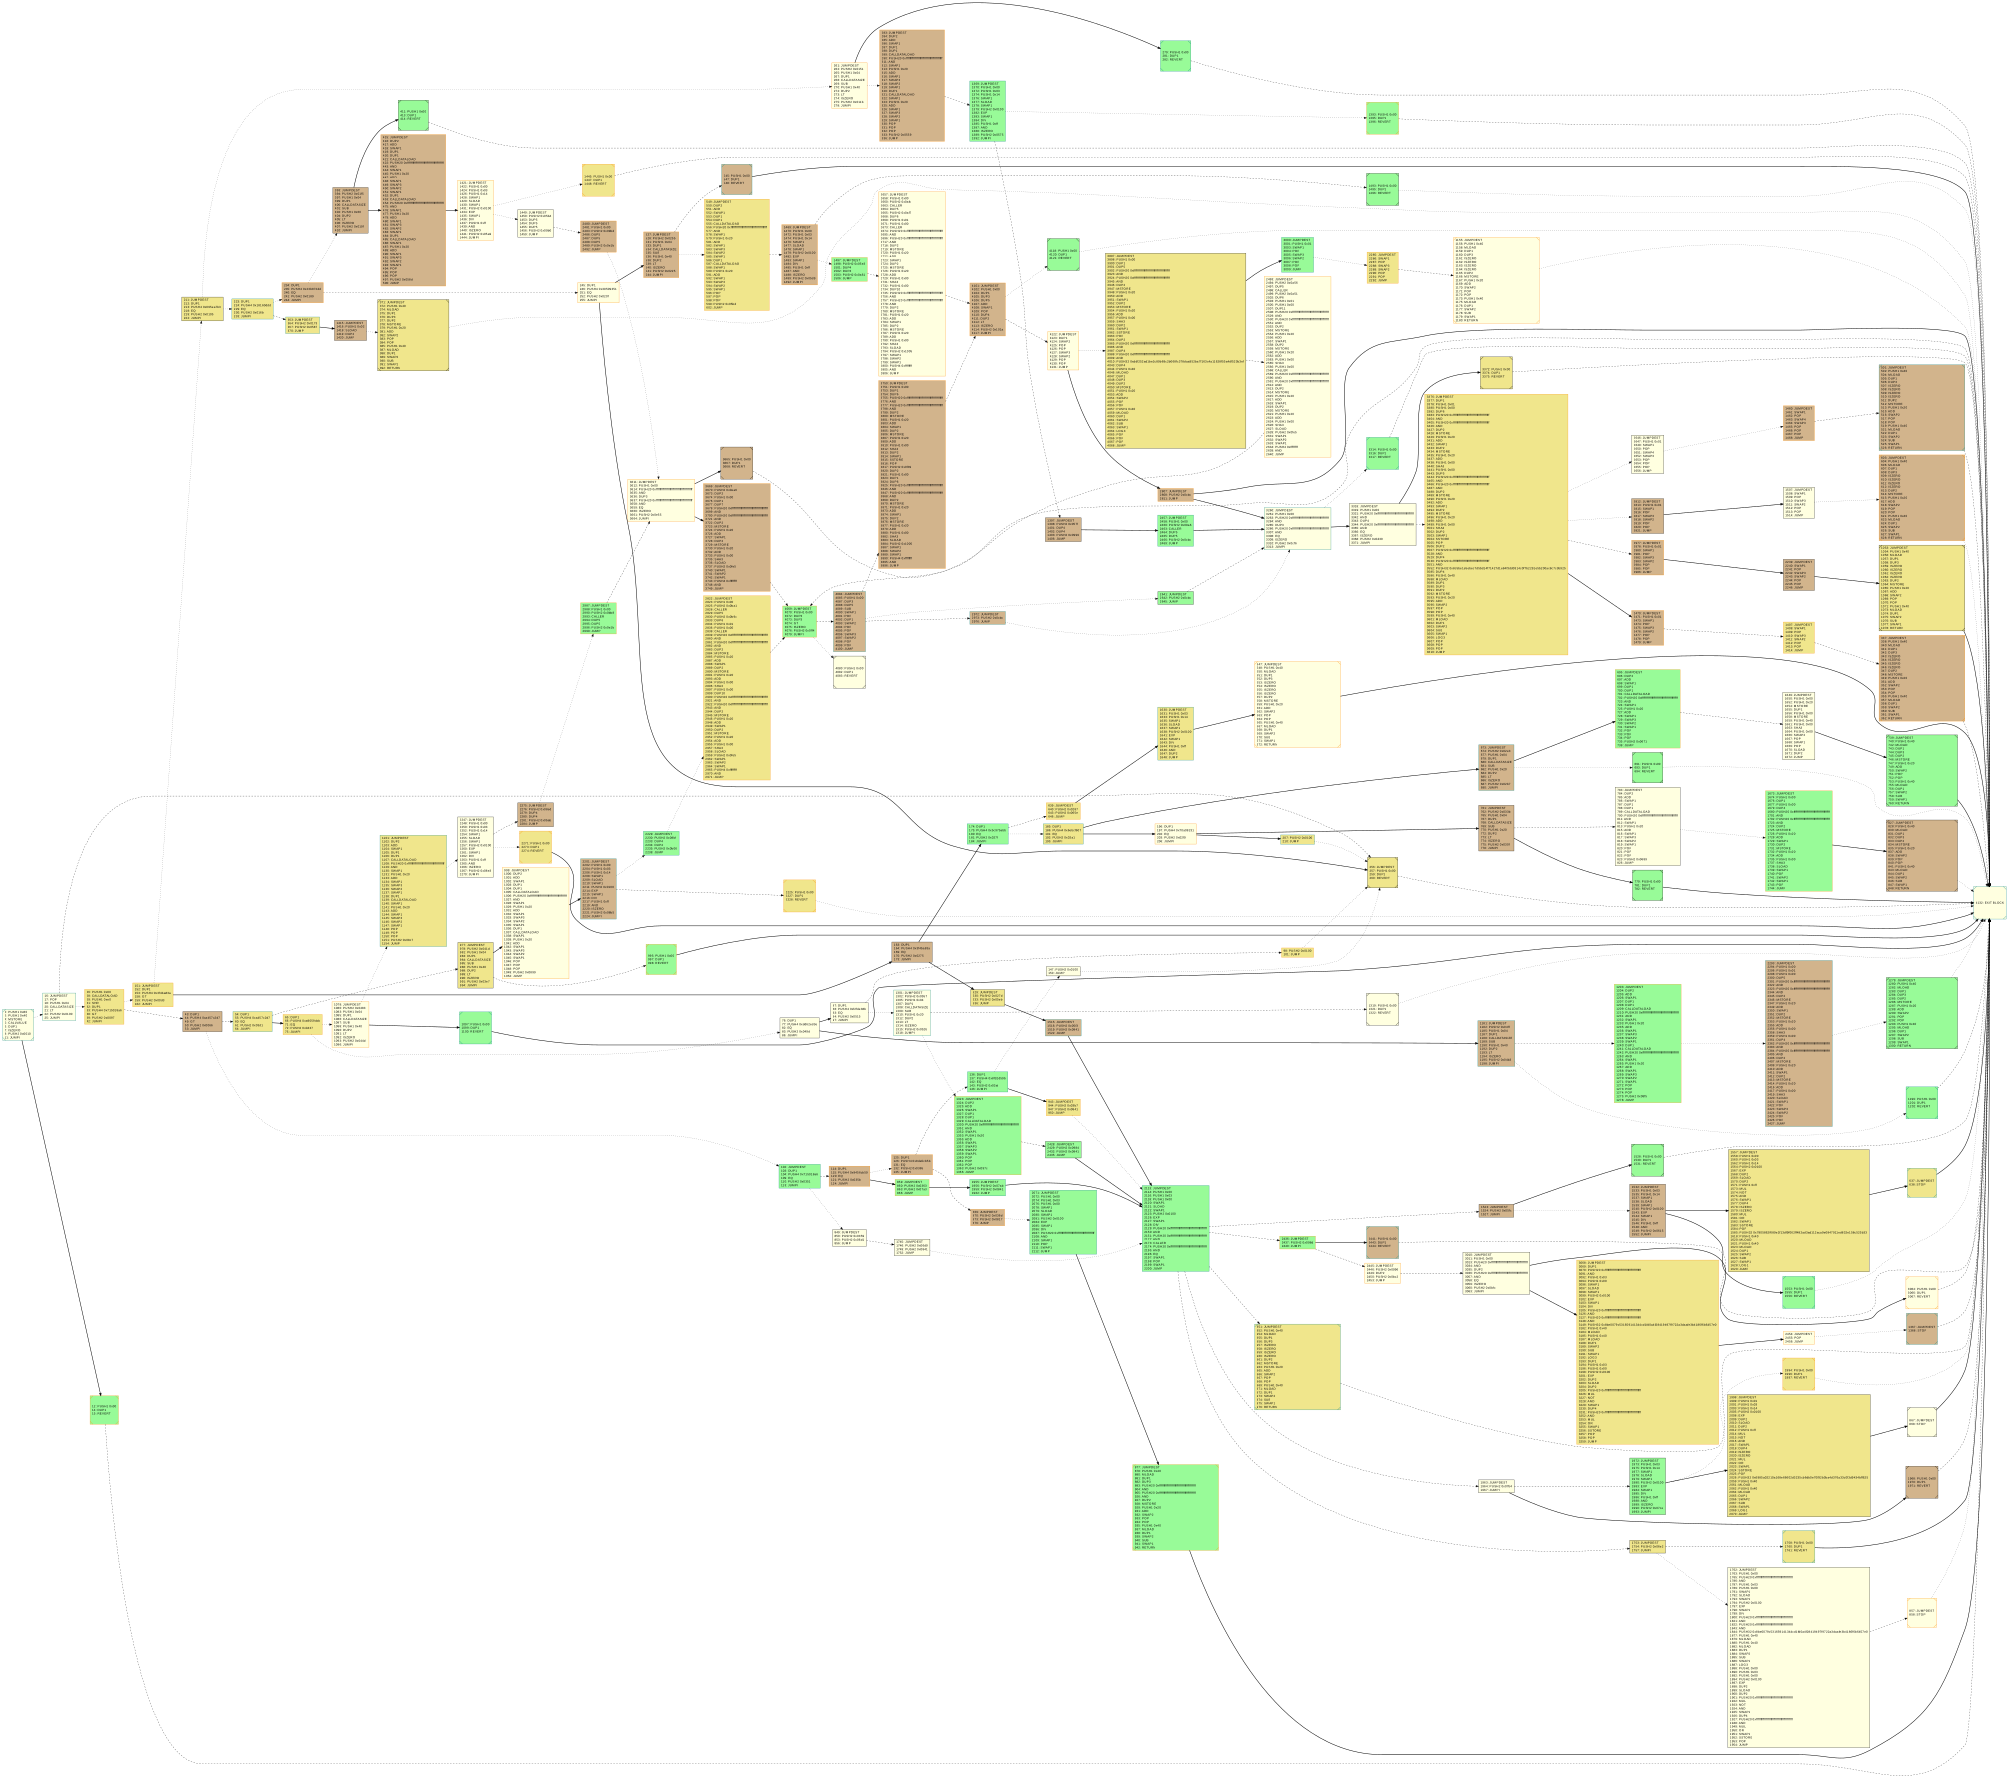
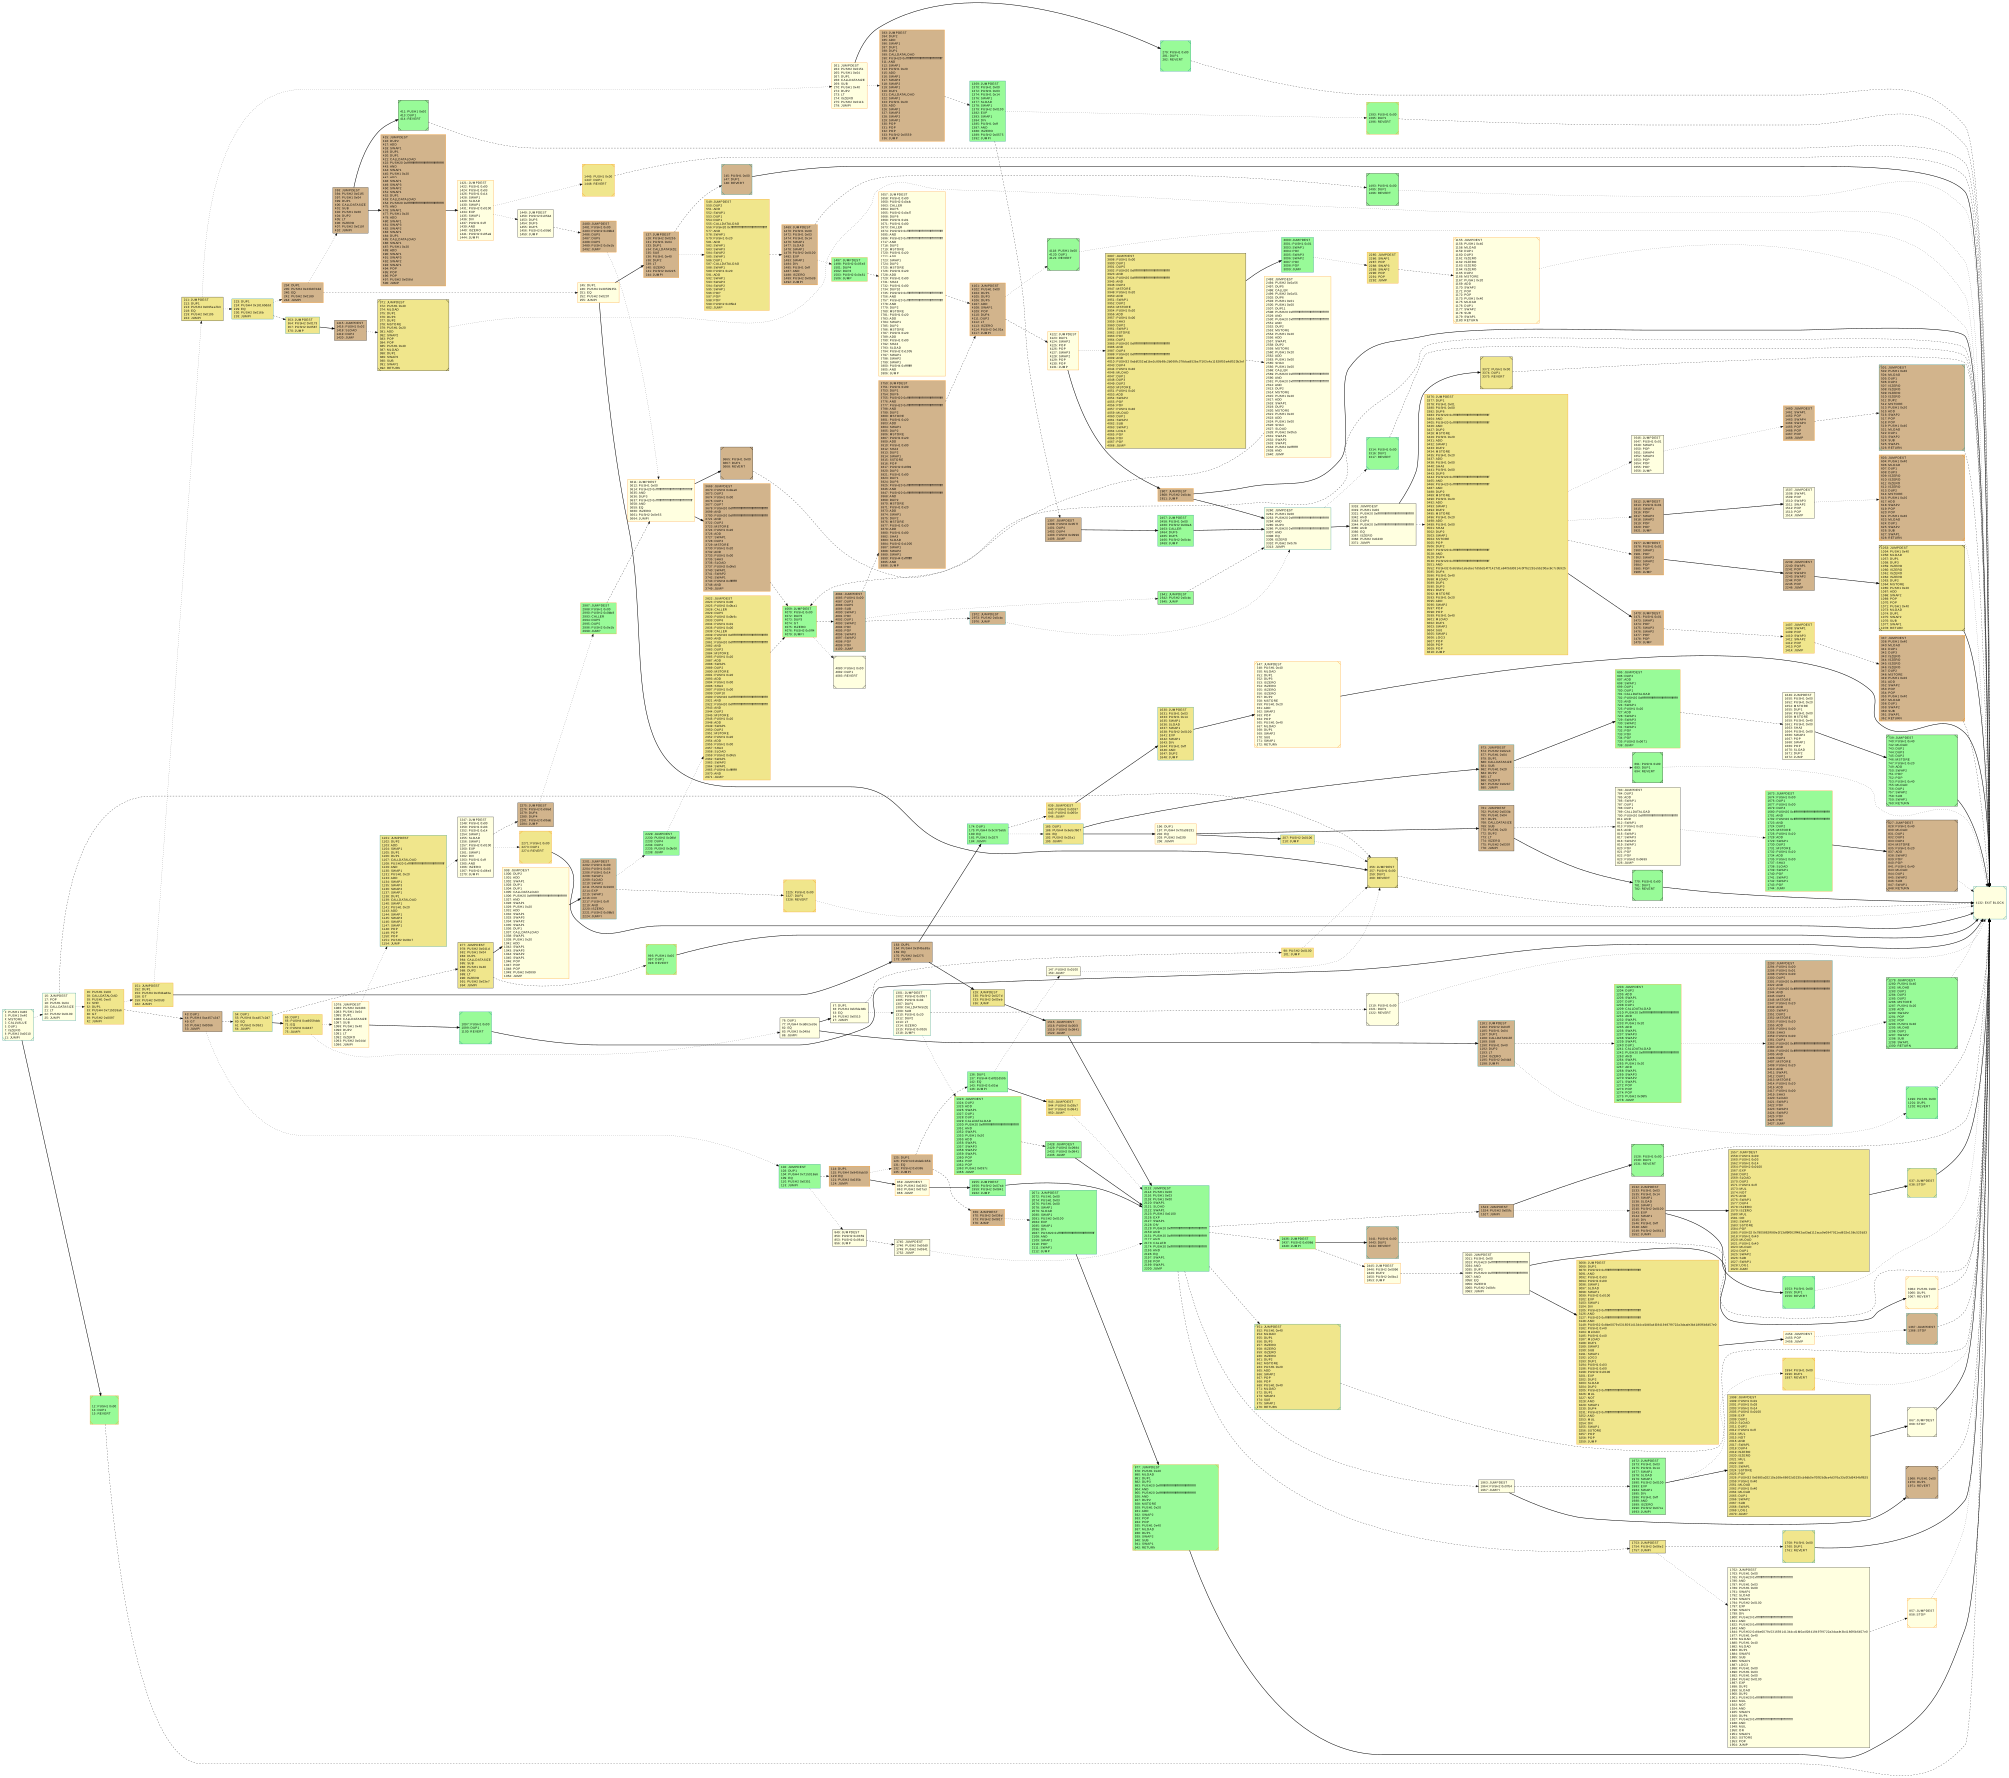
(912, 1188) -> (912, 1188)
